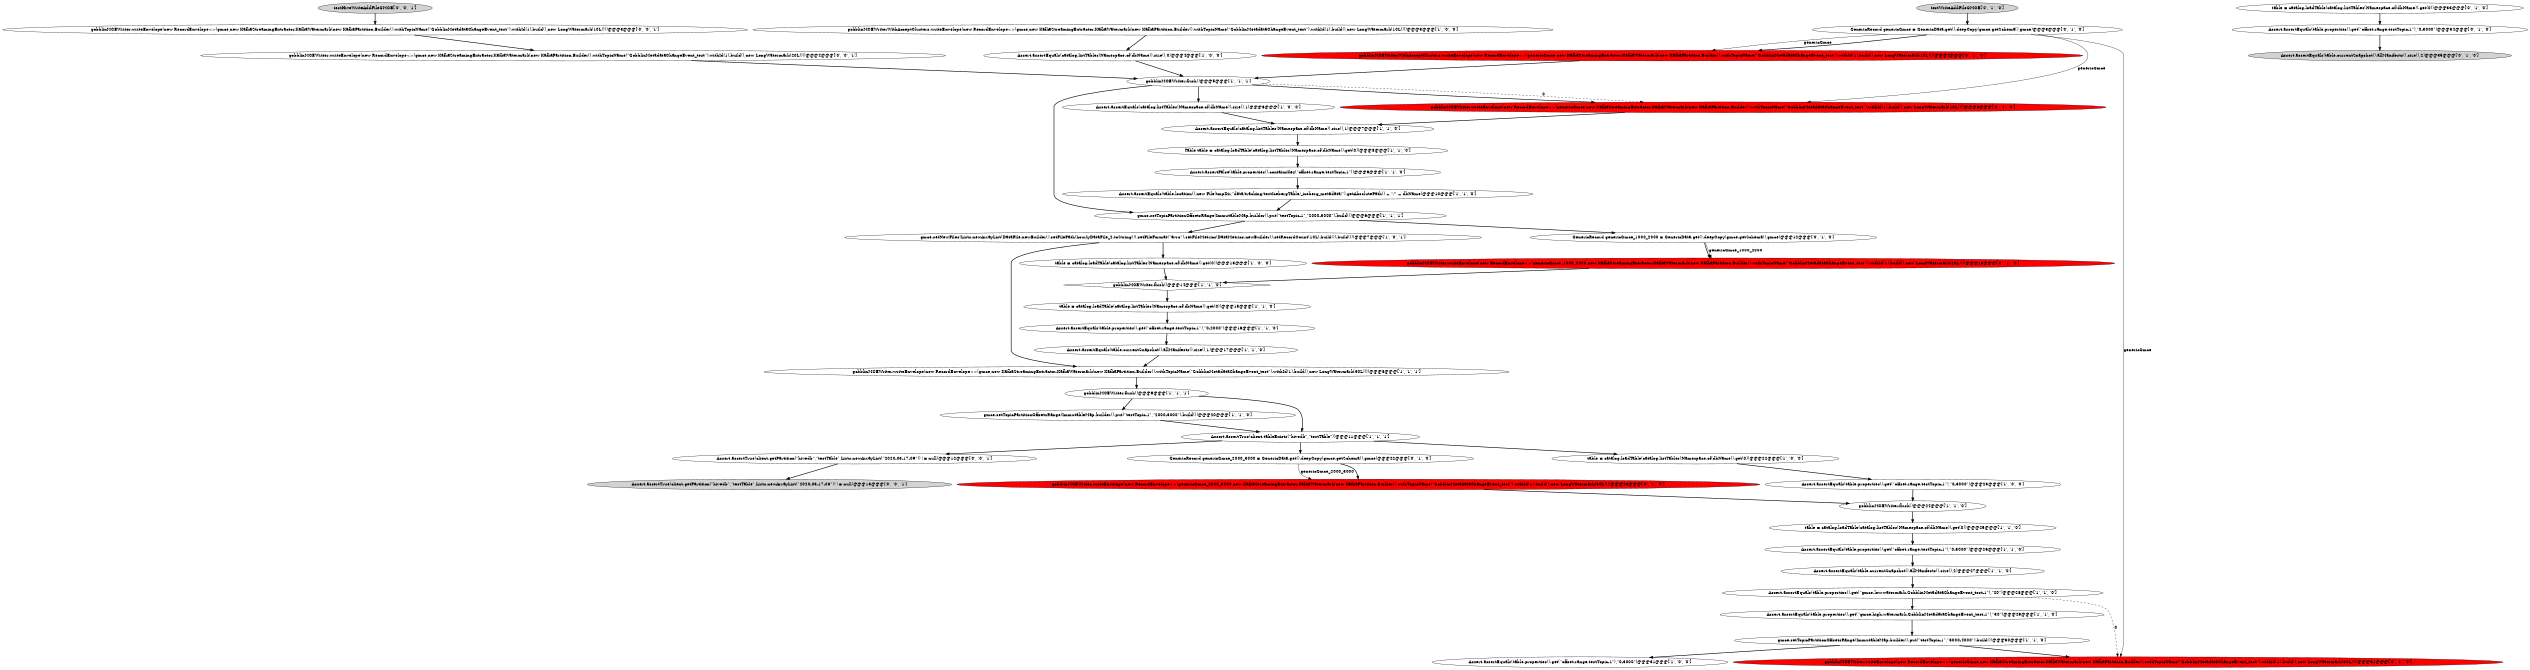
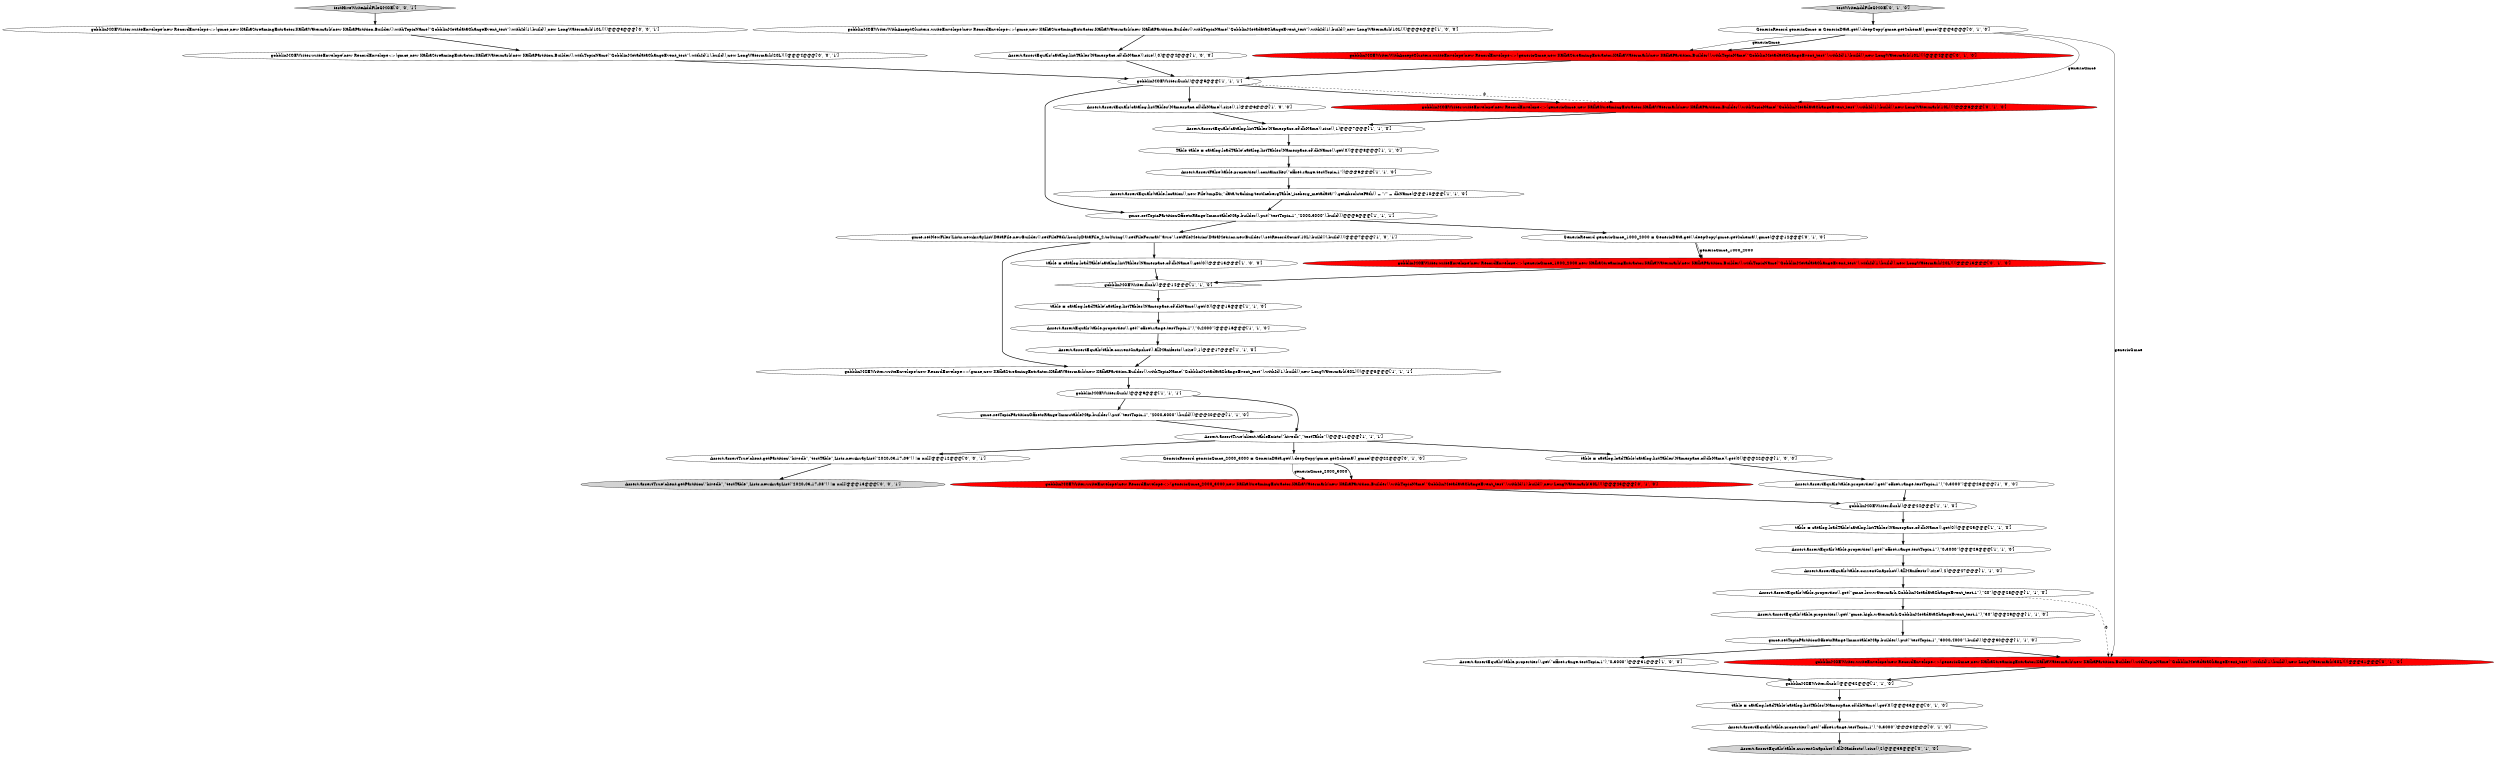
(375, 8) -> (375, 8)
(1967, 8) -> (1873, 8)
none -> (1840, 684)
